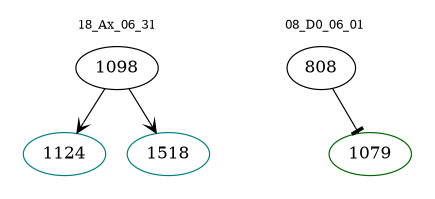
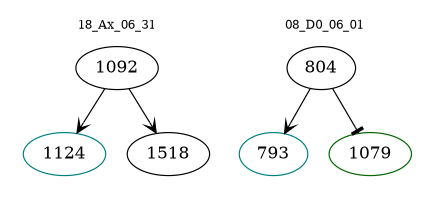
(117, 68) -> (117, 68)
(321, 68) -> (321, 68)
(168, 154) -> (168, 154)
none -> (274, 154)
